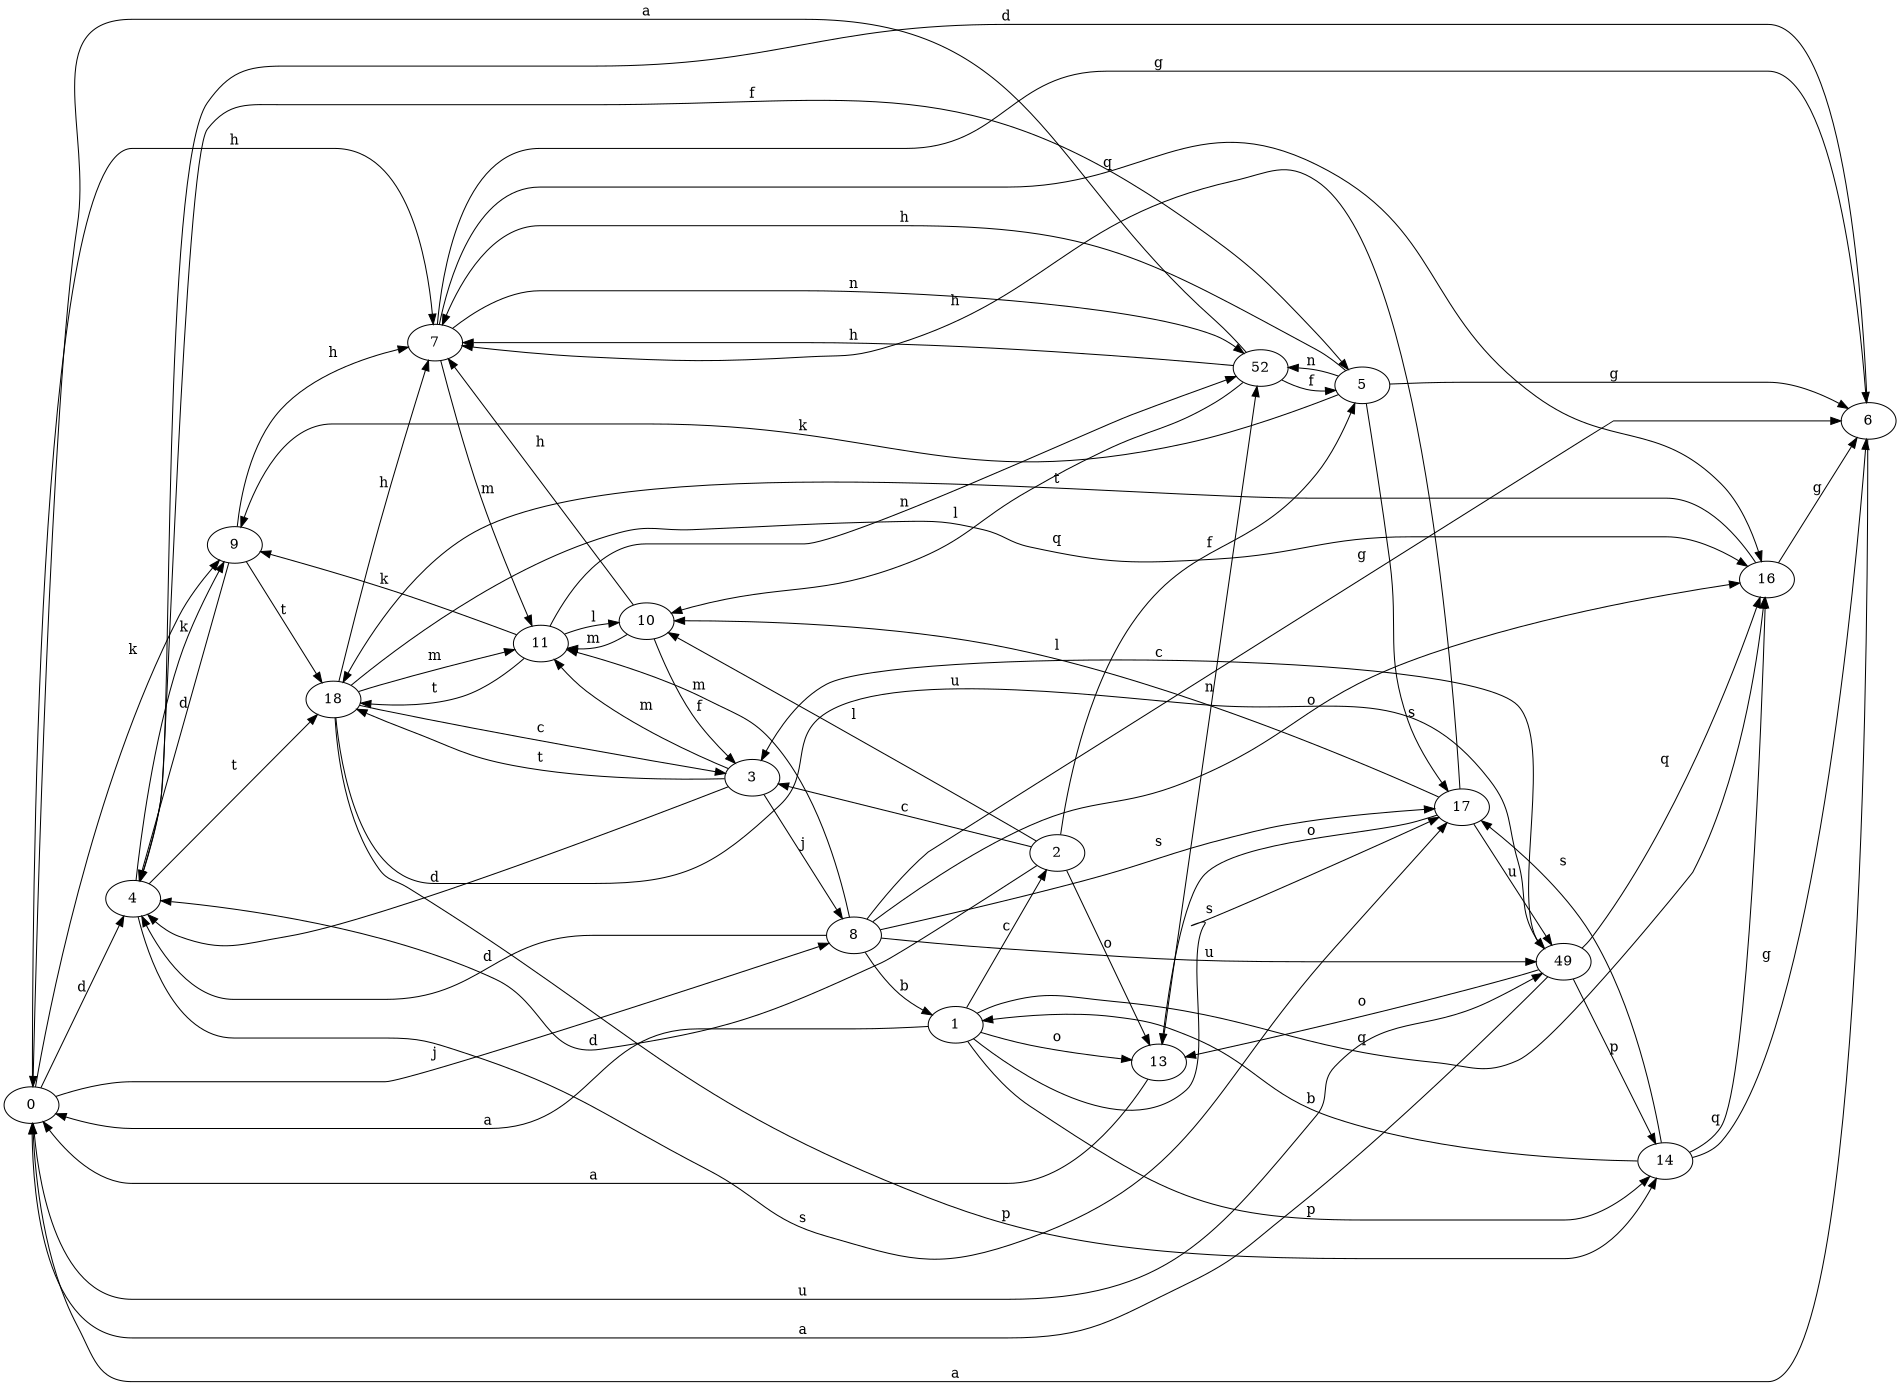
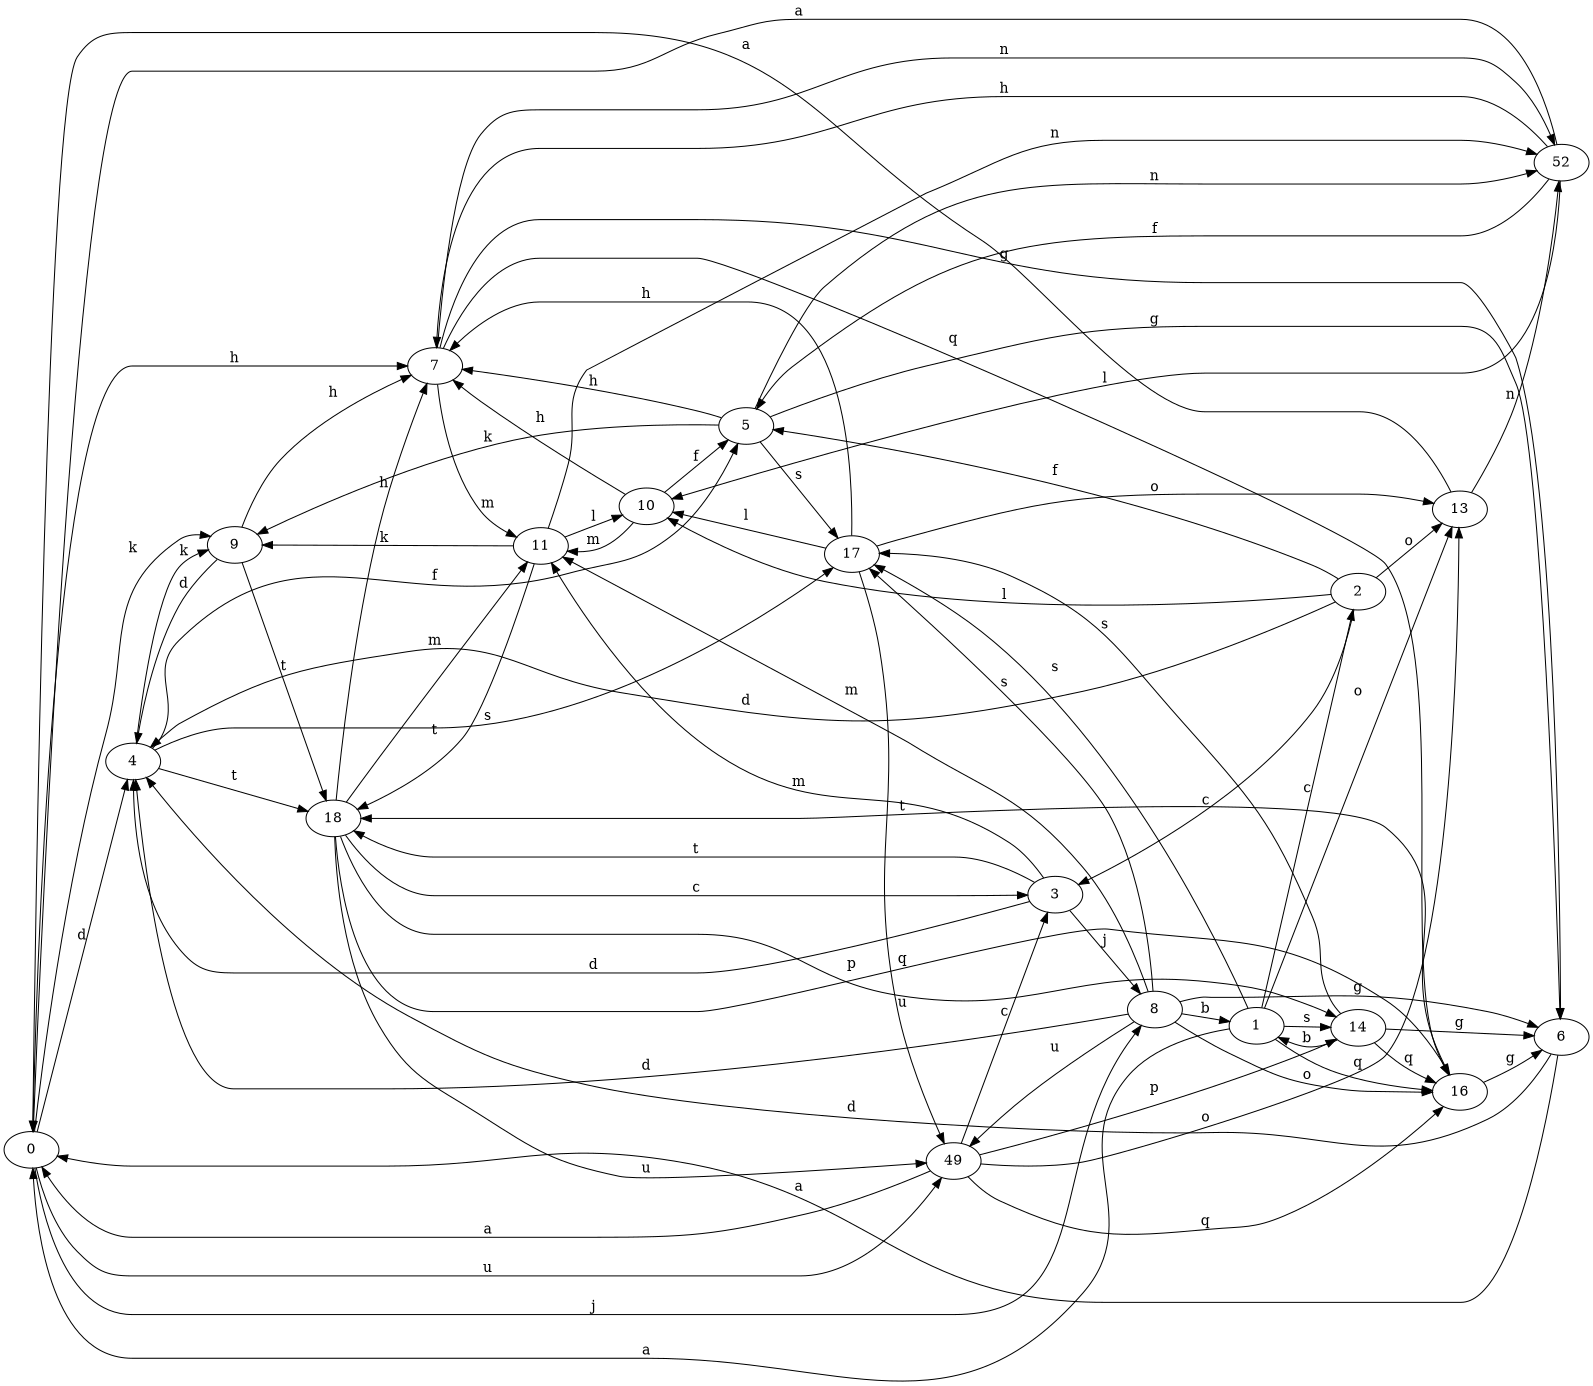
(684, 702) -> (692, 470)
(1312, 1210) -> (1307, 1018)
